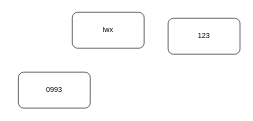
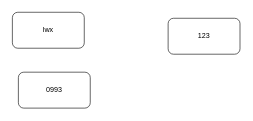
(108, 30) -> (48, 30)
